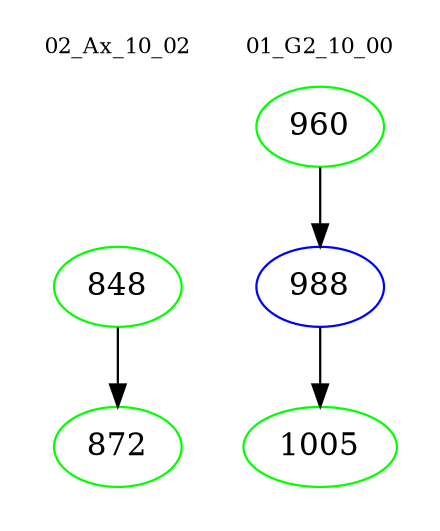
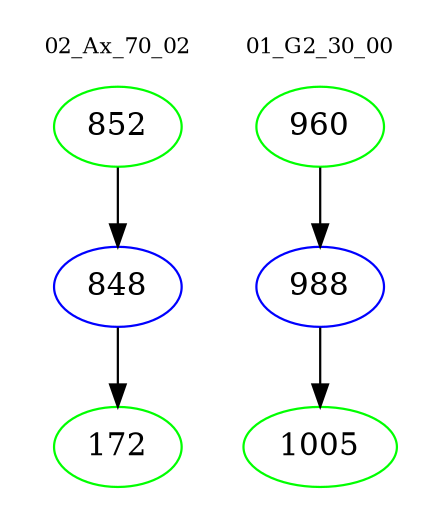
(118, 48) -> (118, 48)
(320, 48) -> (320, 48)
none -> (118, 127)
(118, 287) -> (118, 287)
(118, 447) -> (118, 447)
